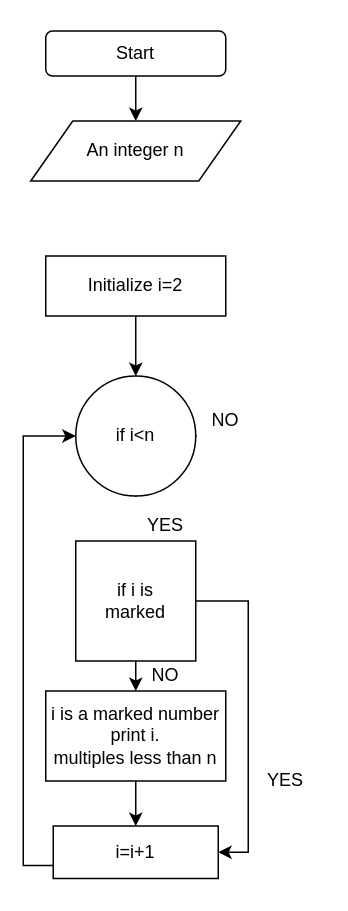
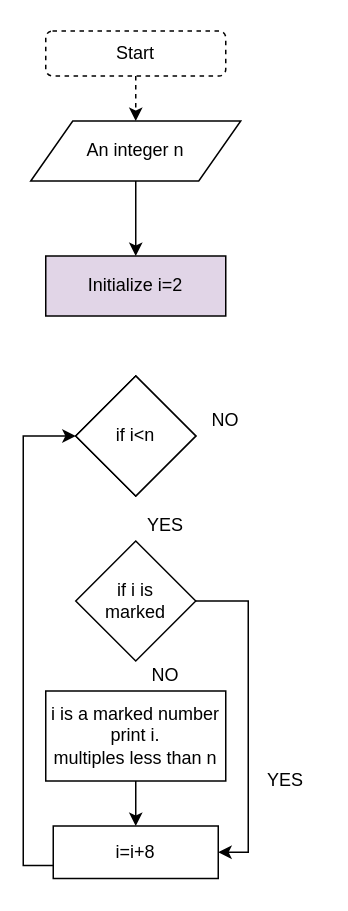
(136, 53) -> (136, 53)
(136, 93) -> (136, 93)
none -> (136, 213)
(136, 286) -> (136, 286)
(136, 341) -> none
(136, 436) -> (136, 436)
(136, 601) -> (136, 601)
(136, 671) -> none
(136, 853) -> (136, 853)
